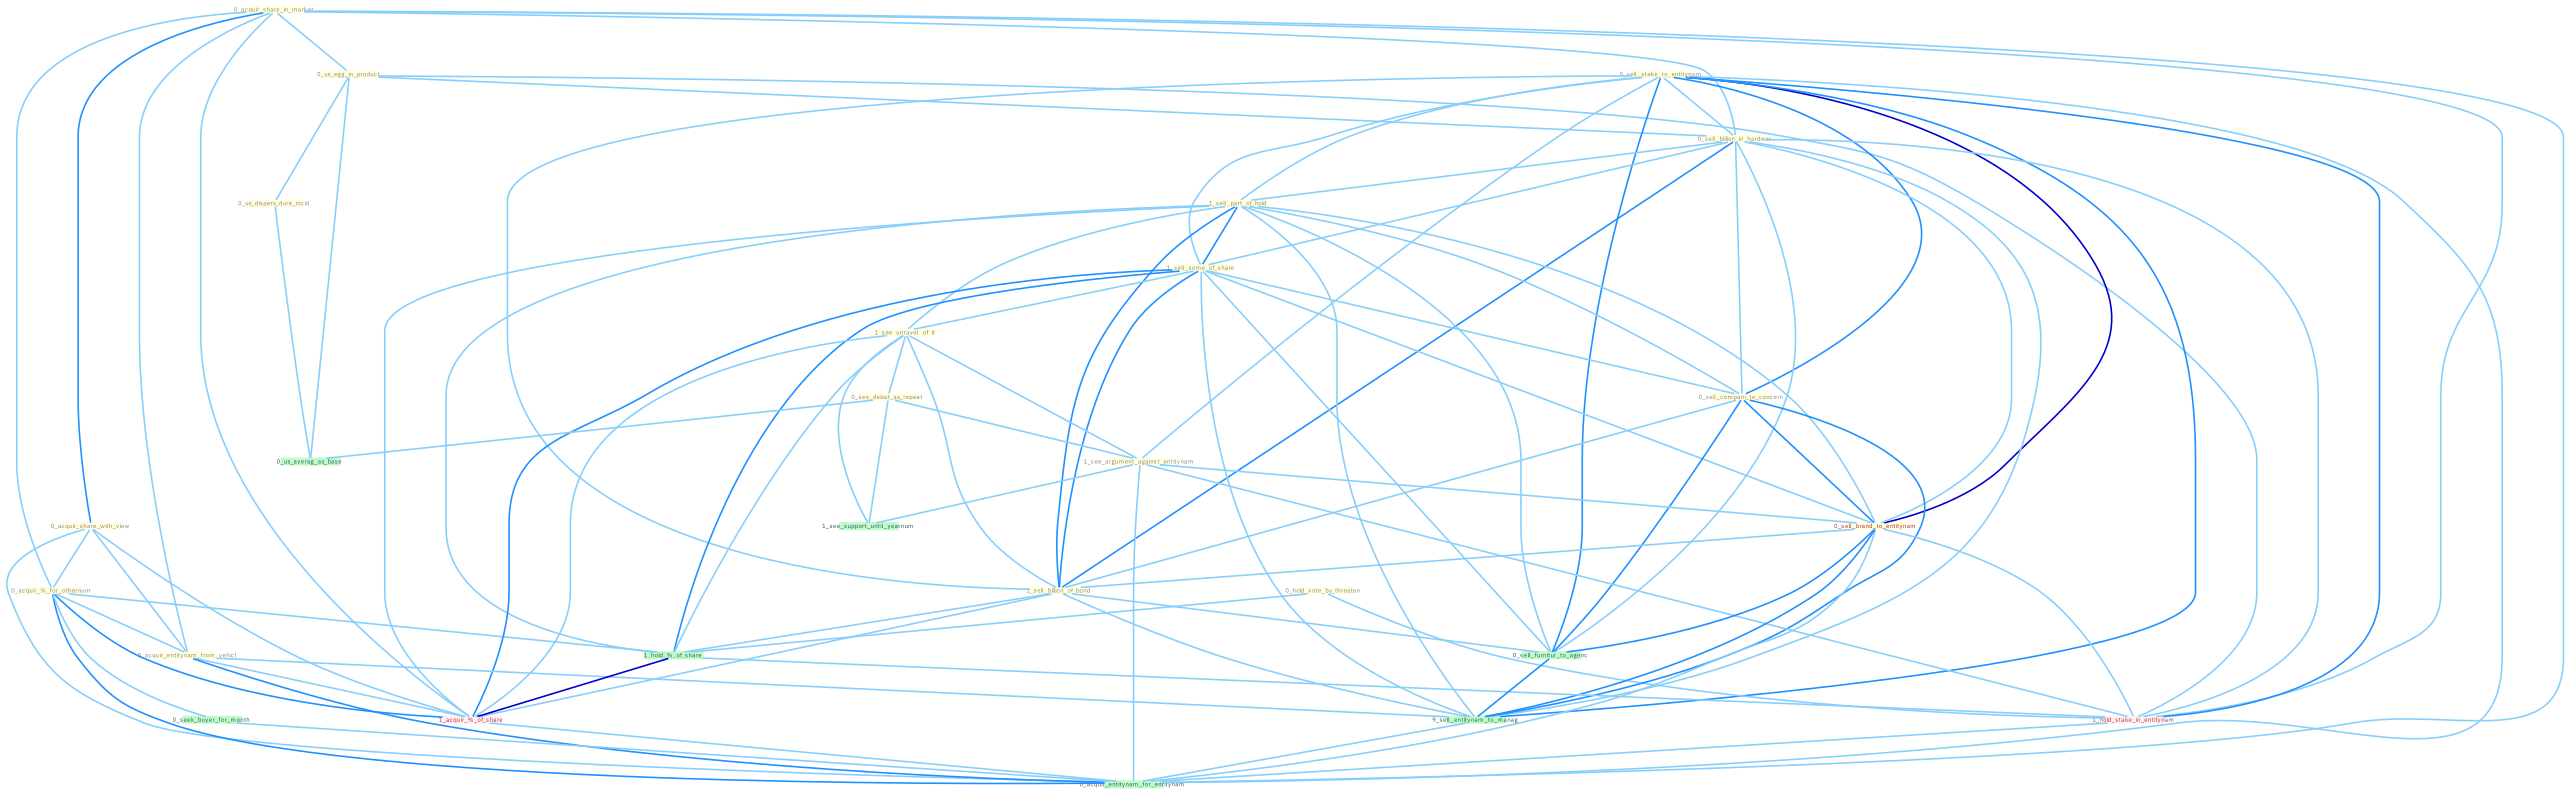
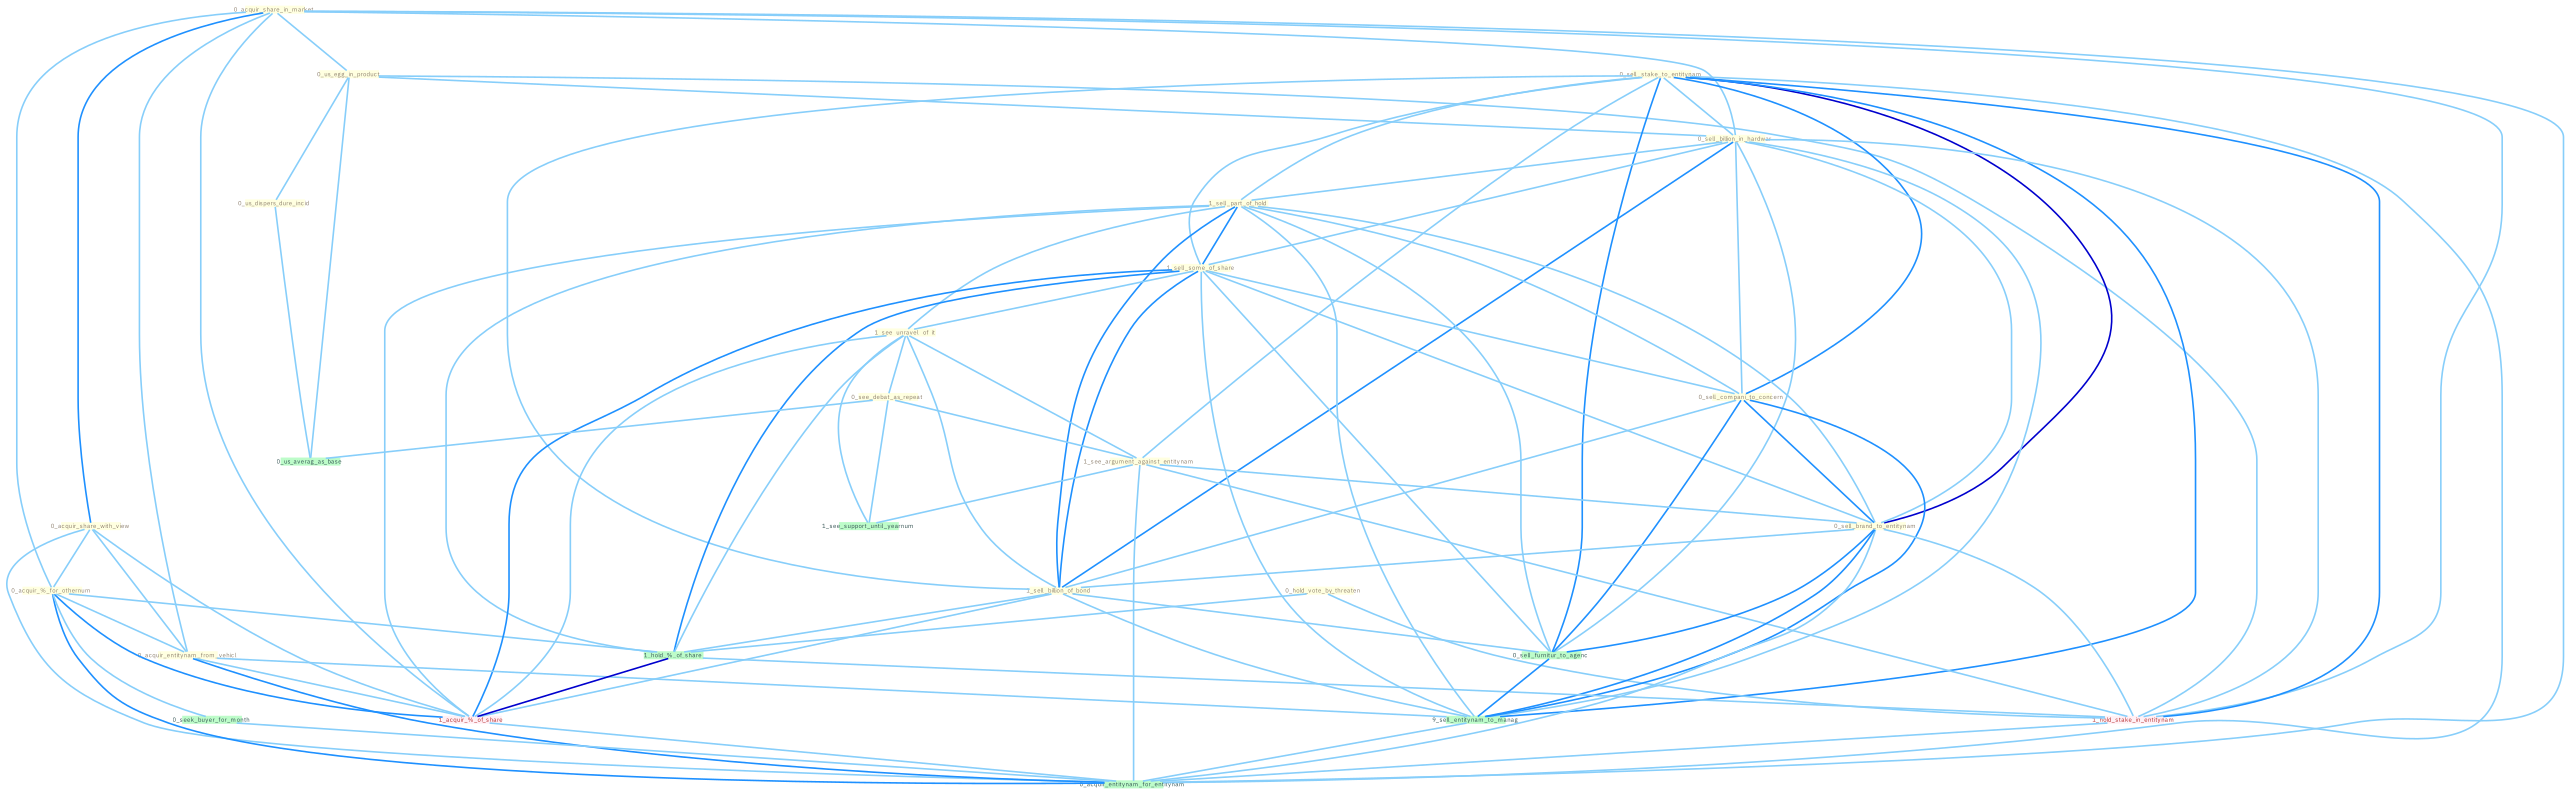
(1876, 526) -> (1876, 526)
